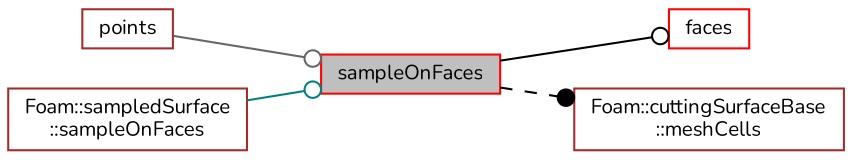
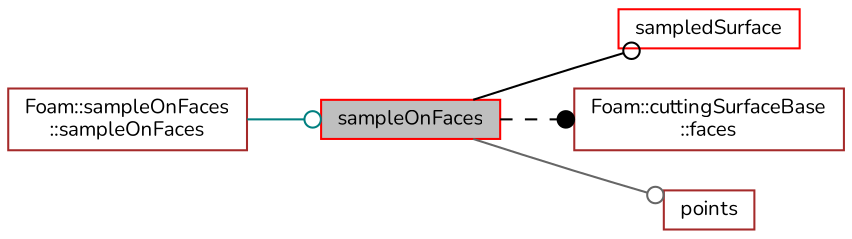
(709, 29) -> (709, 29)
(239, 47) -> (560, 166)
(128, 119) -> (128, 119)
(709, 119) -> (709, 119)
